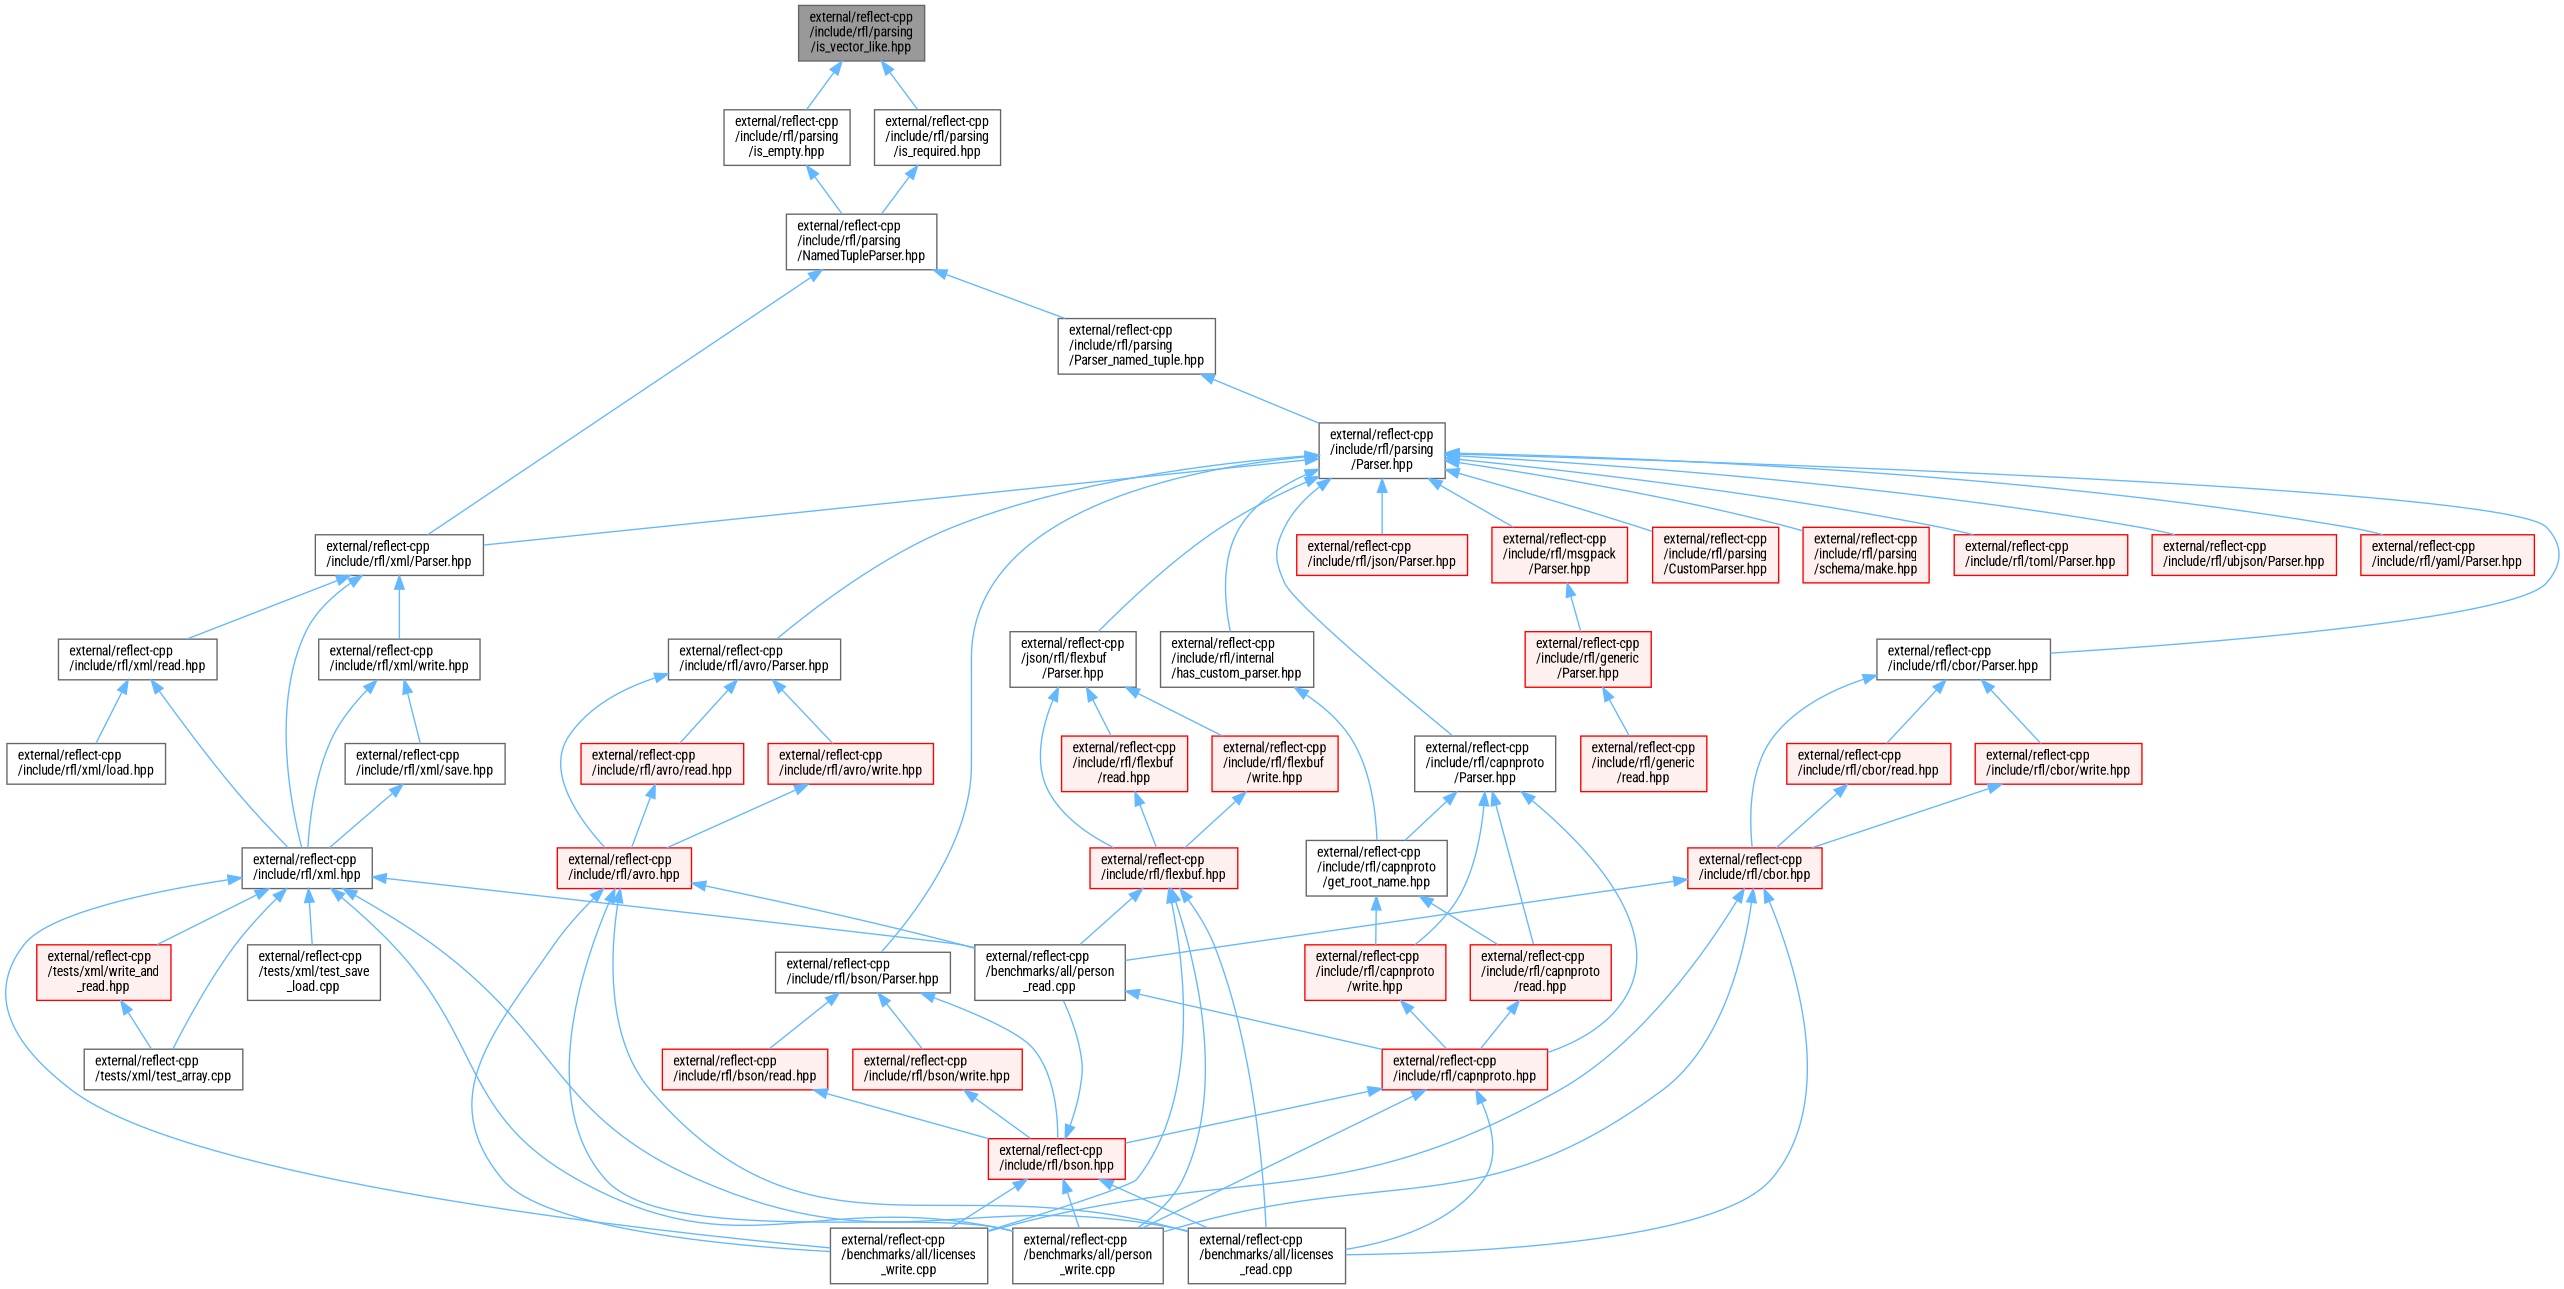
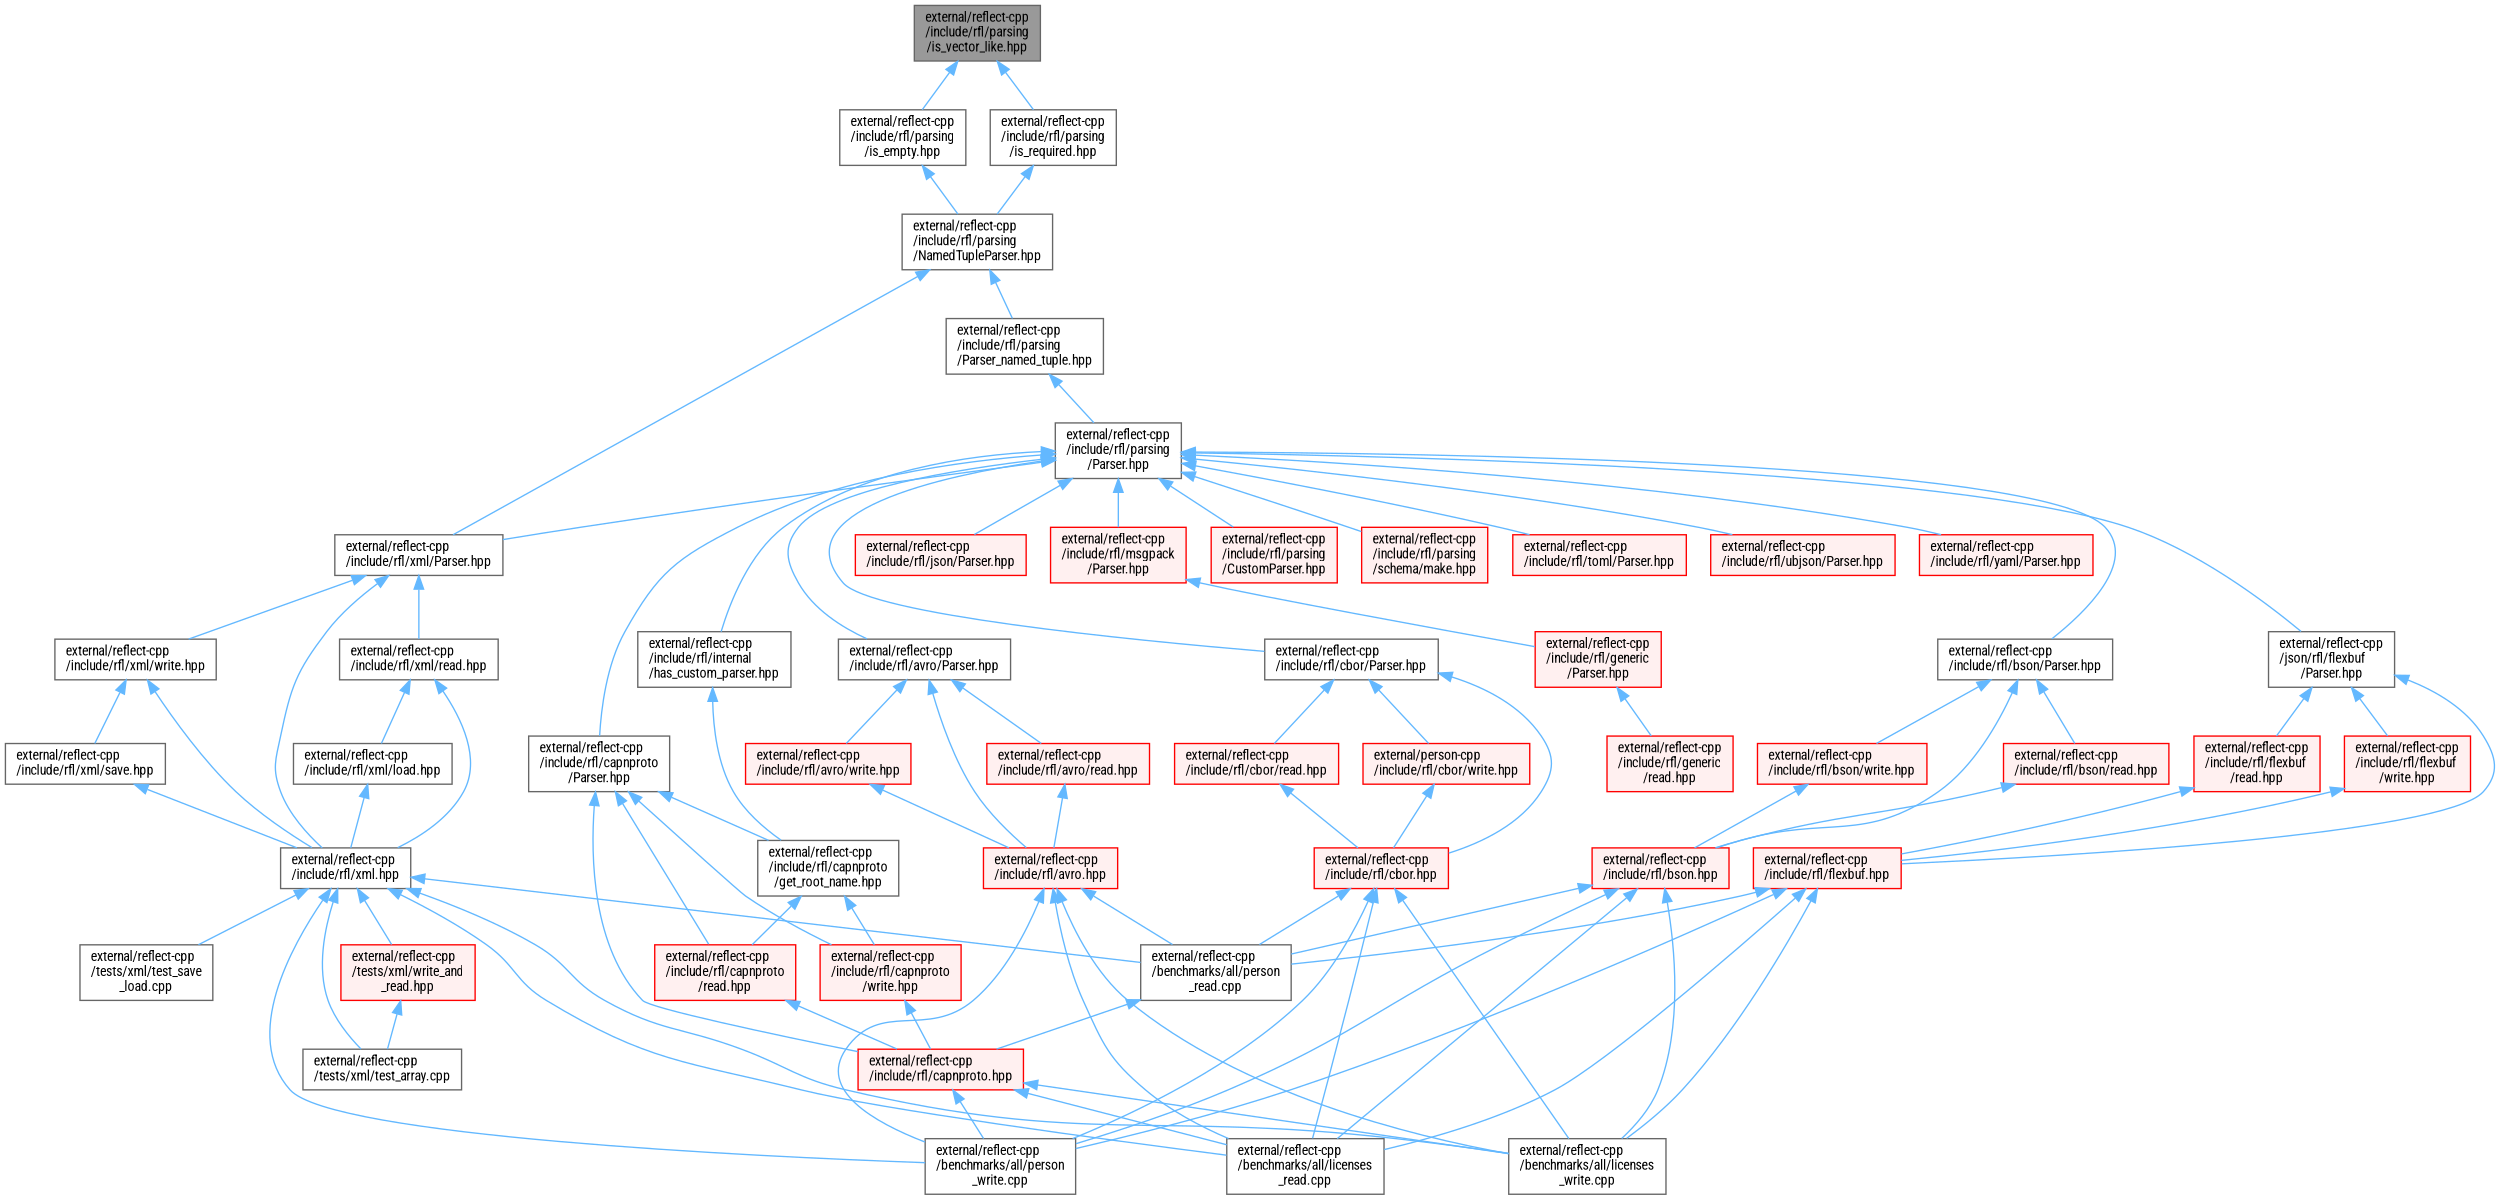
(2059, 764) -> (1446, 764)
none -> (357, 823)
(1247, 1117) -> (1273, 1119)
